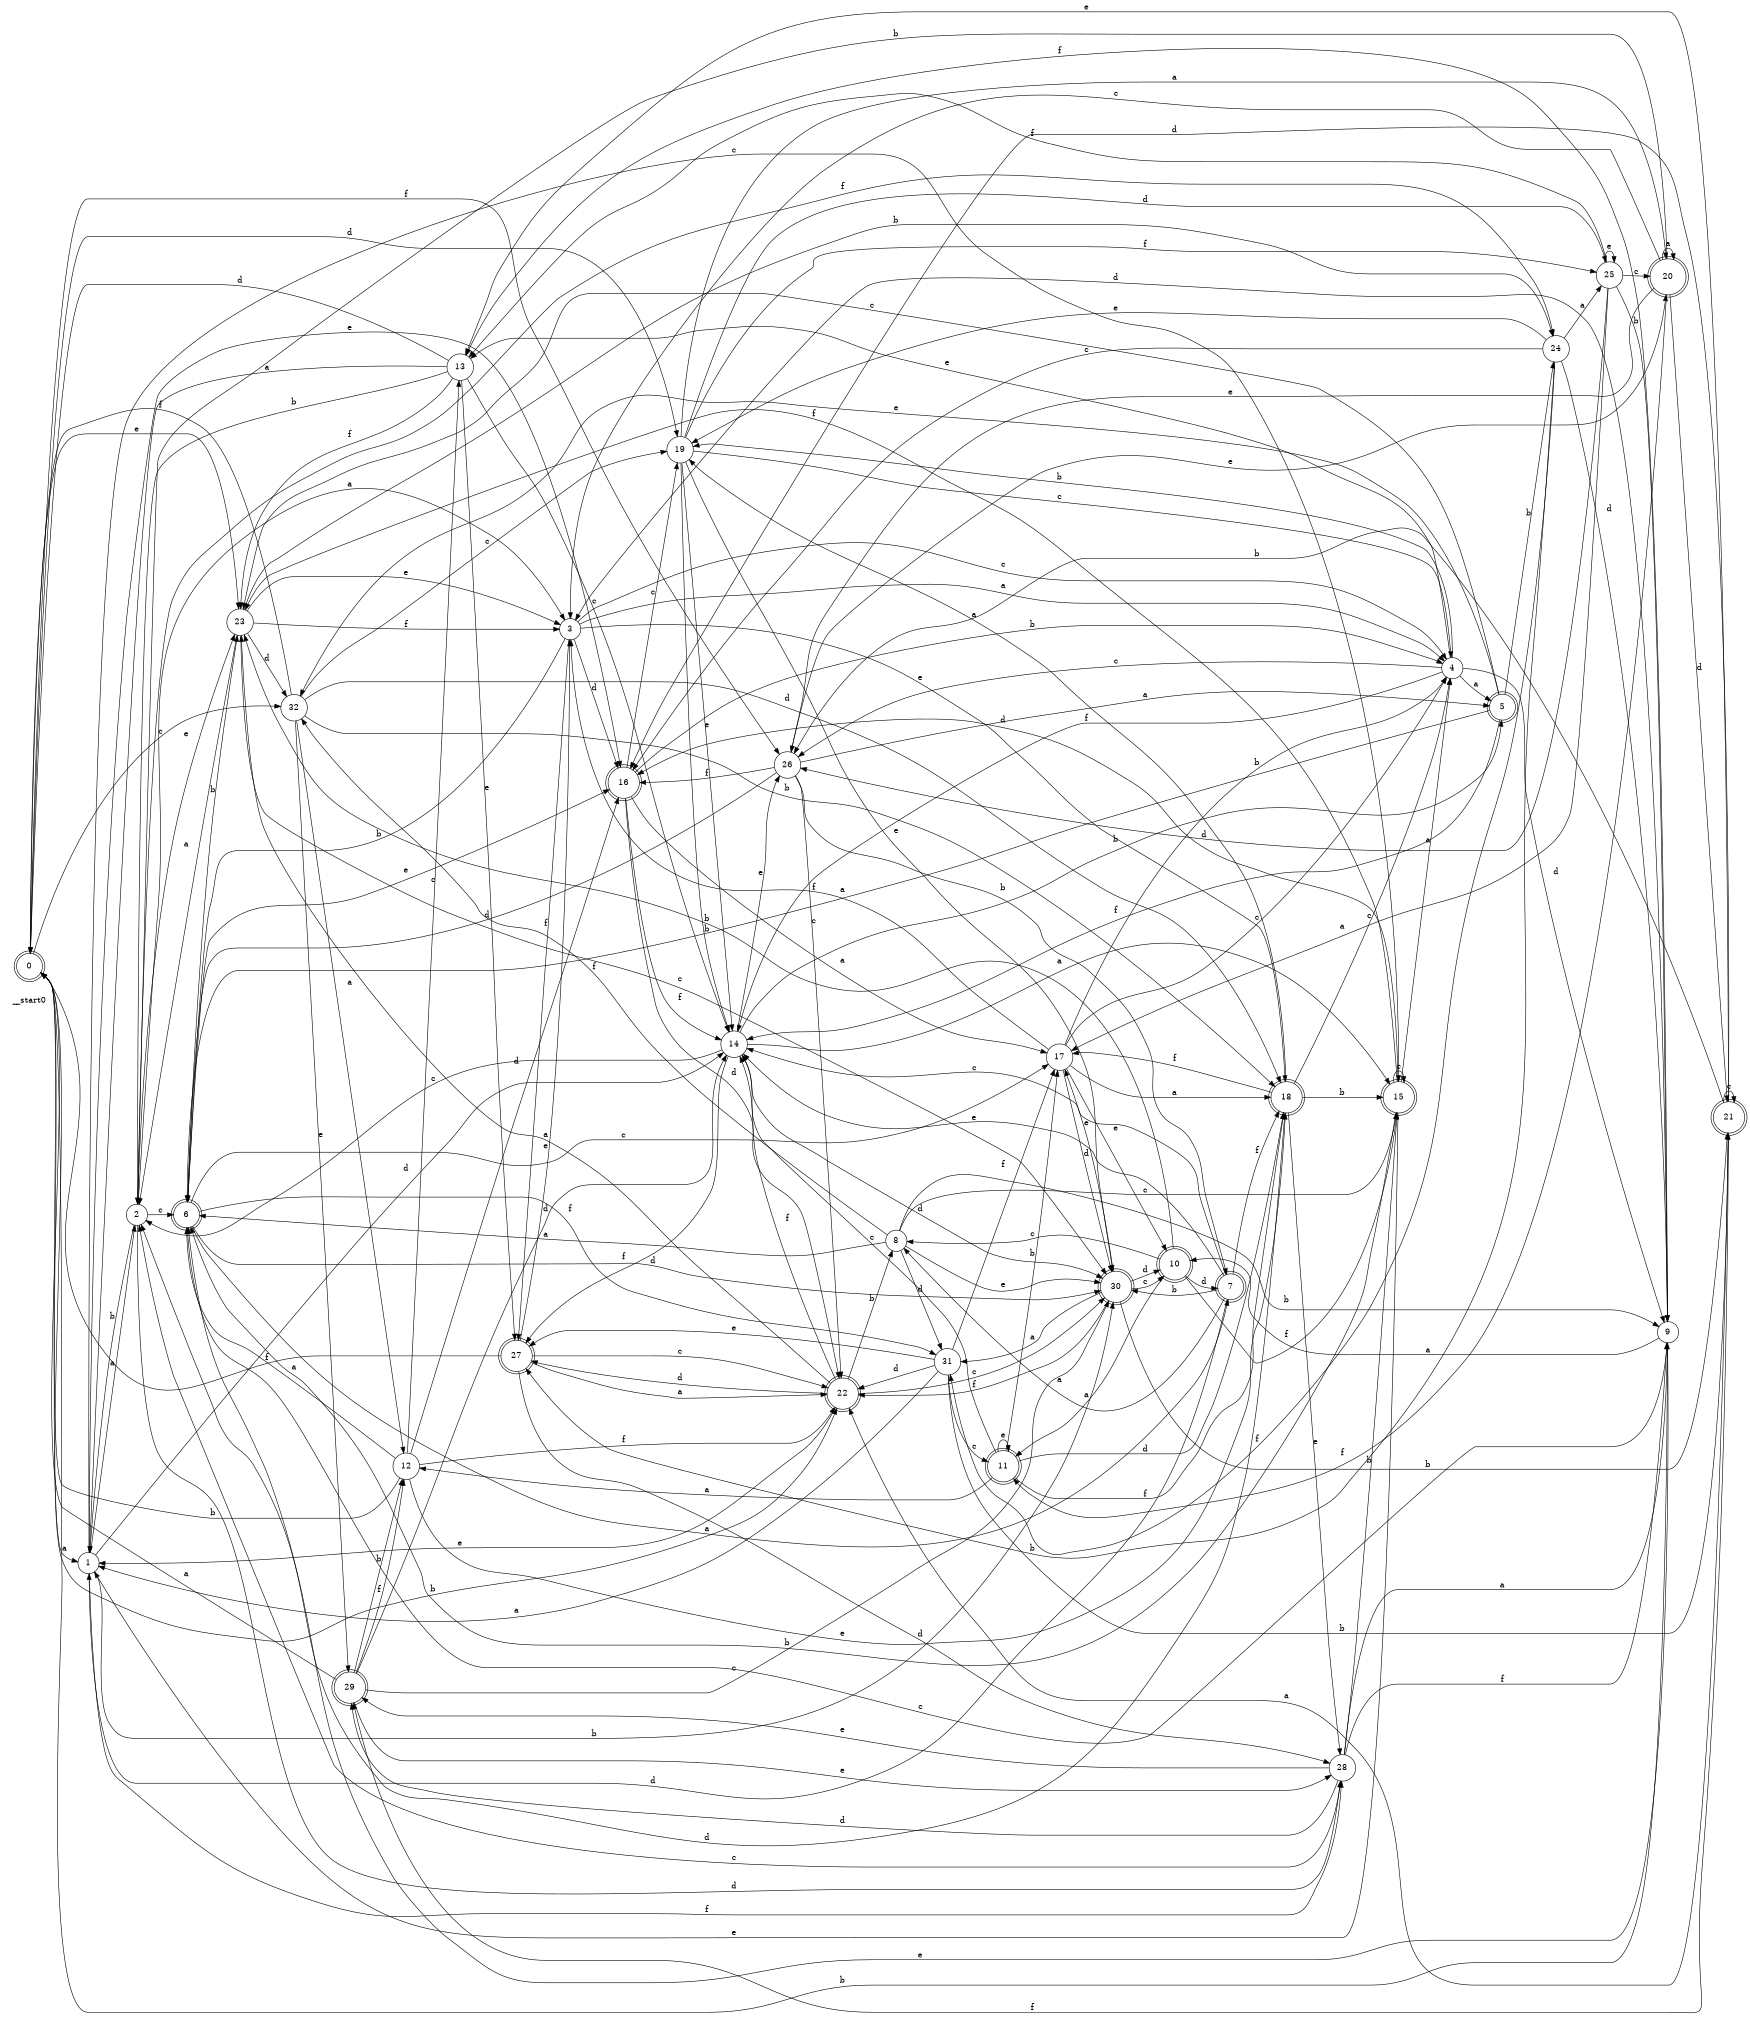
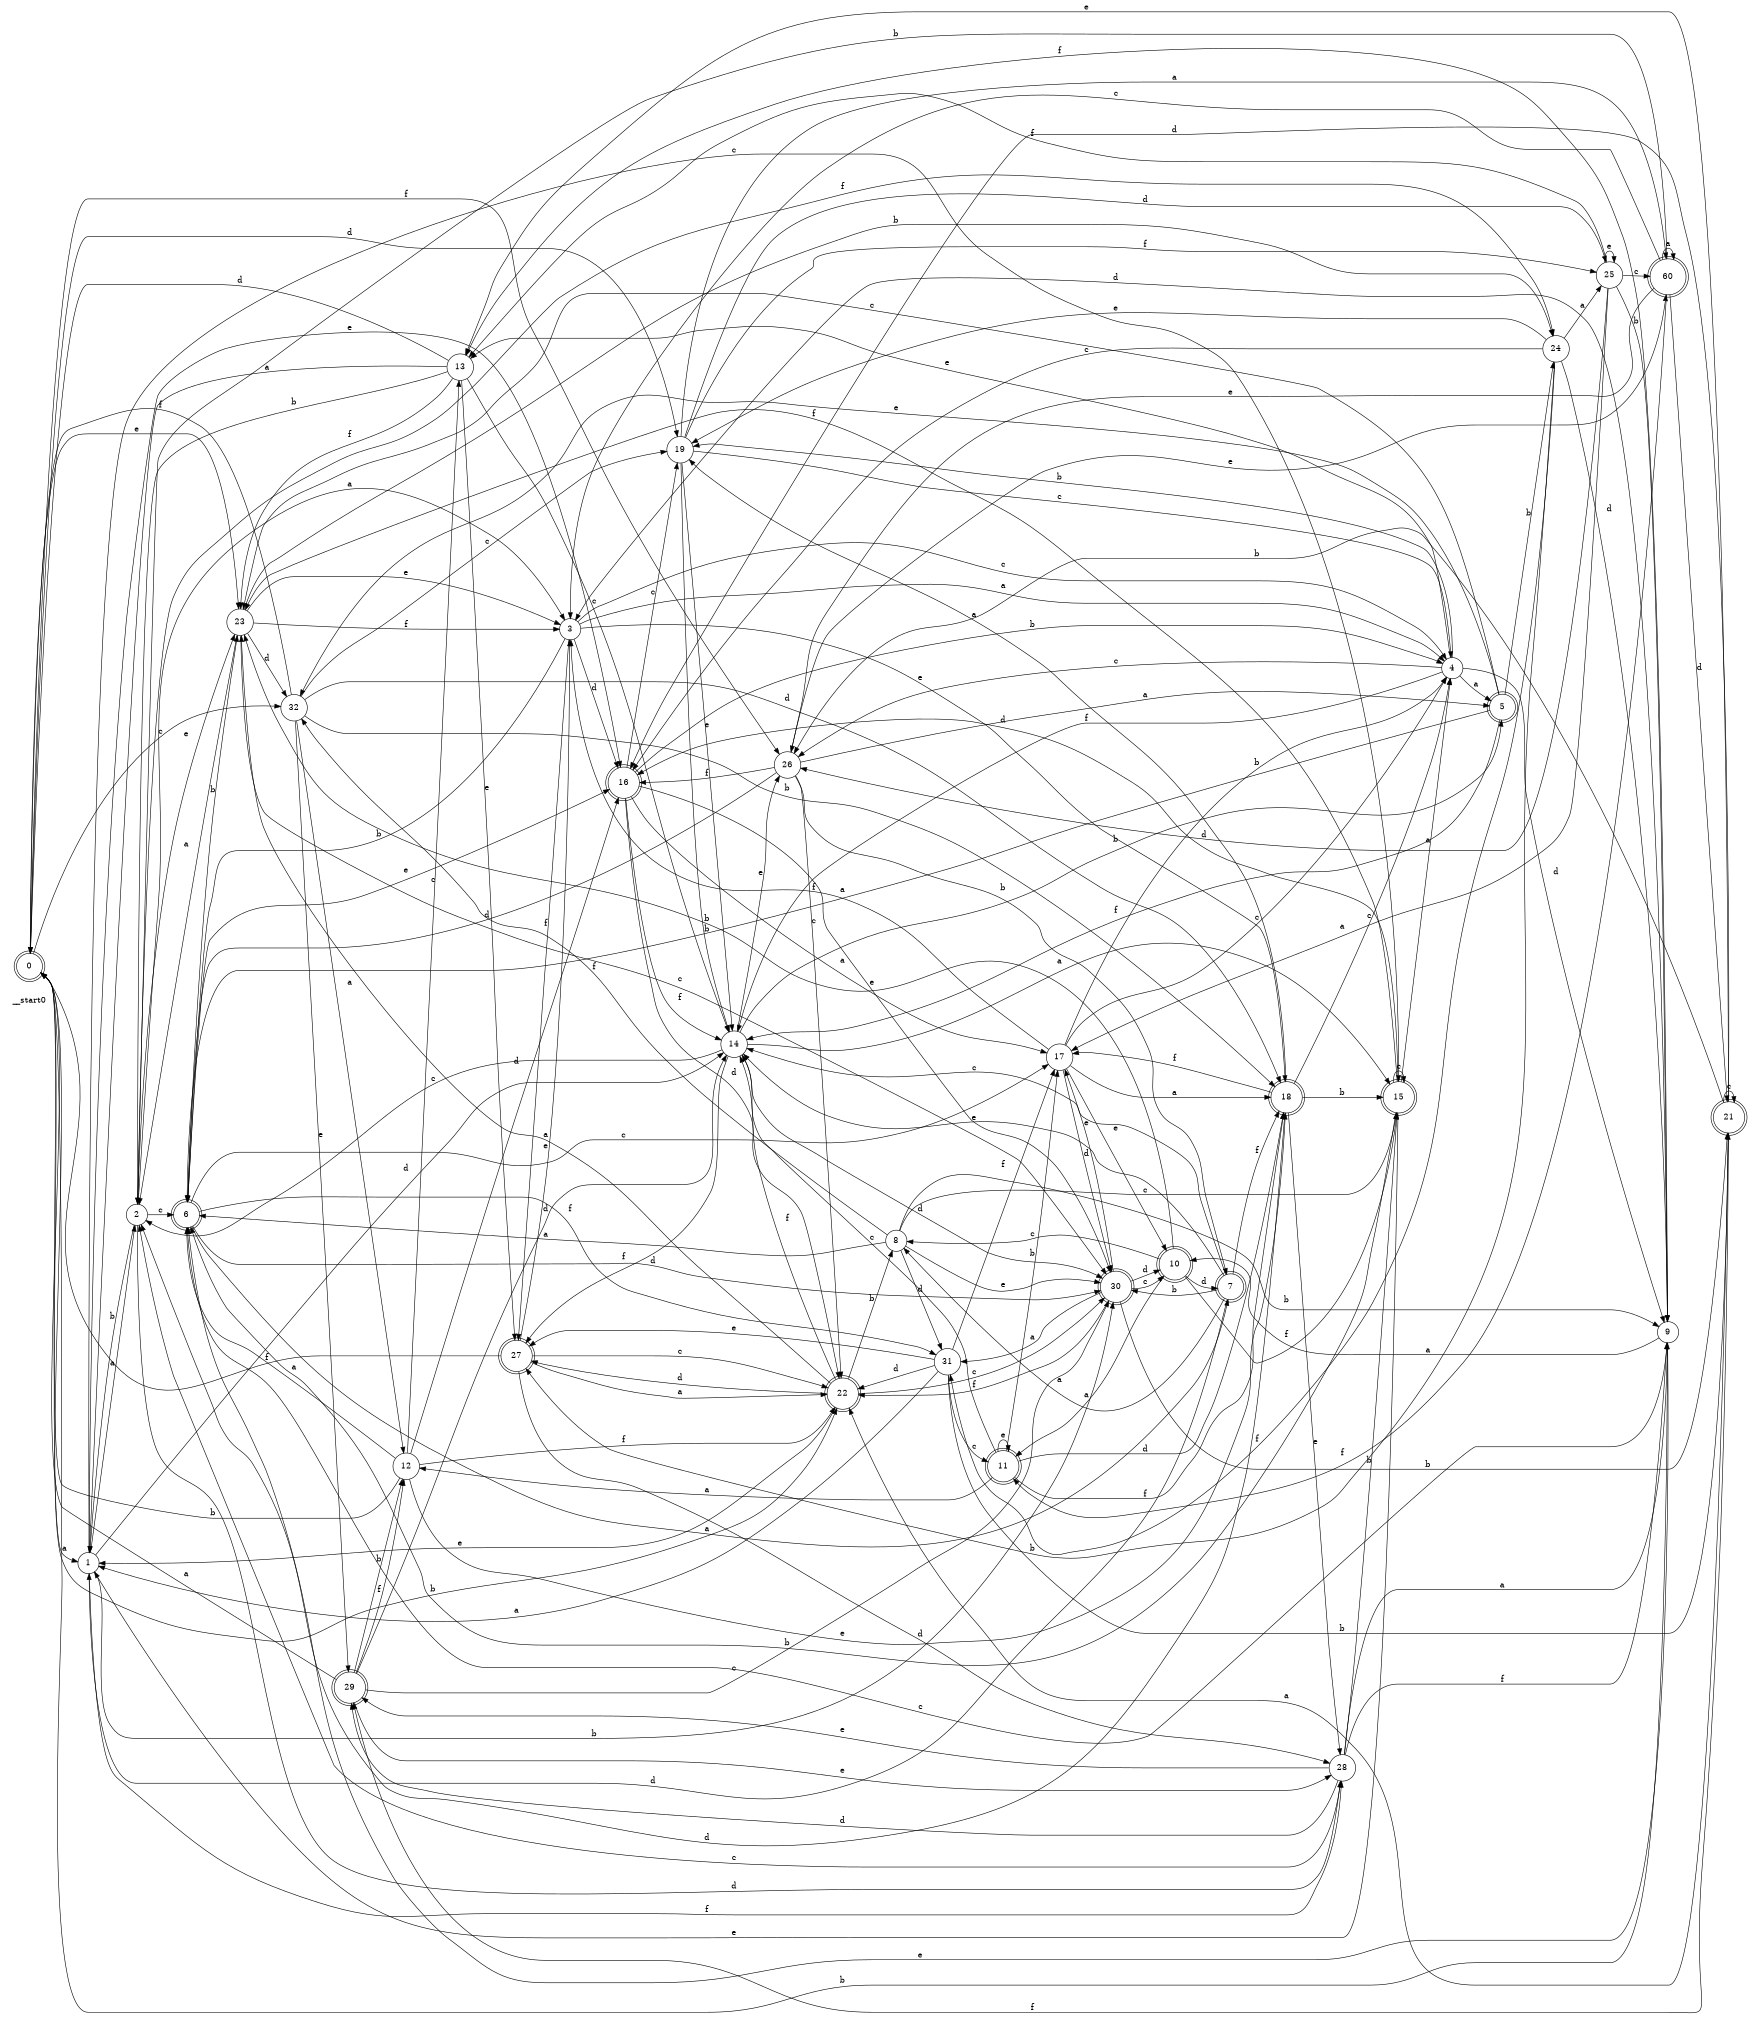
(1668, 277) -> (1668, 277)
(899, 850) -> (886, 1009)
